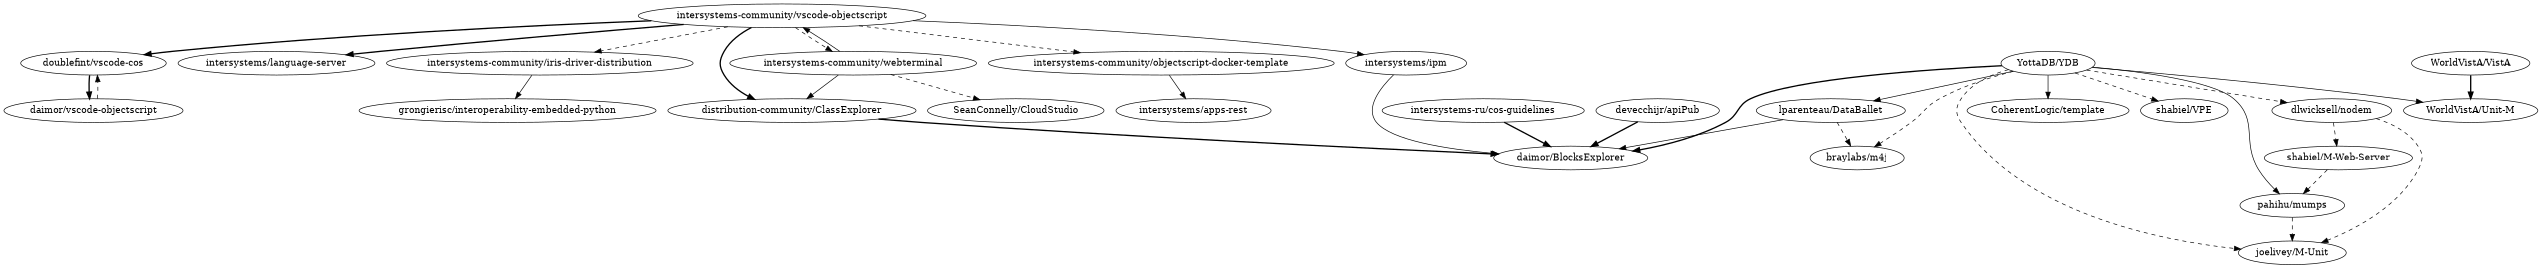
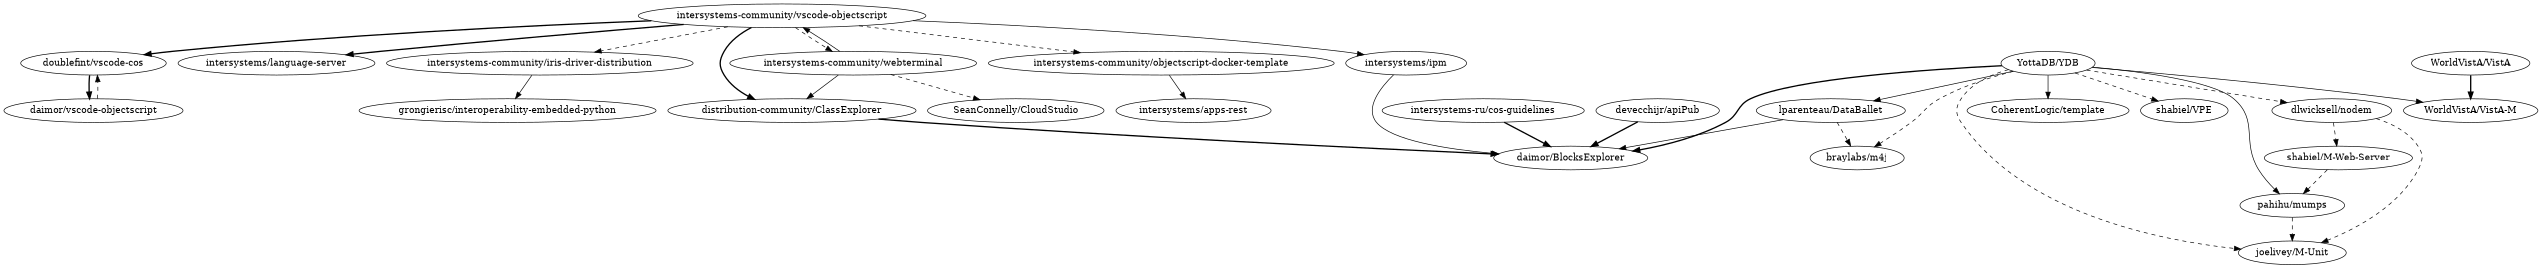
(2471, 111) -> (2471, 111)
